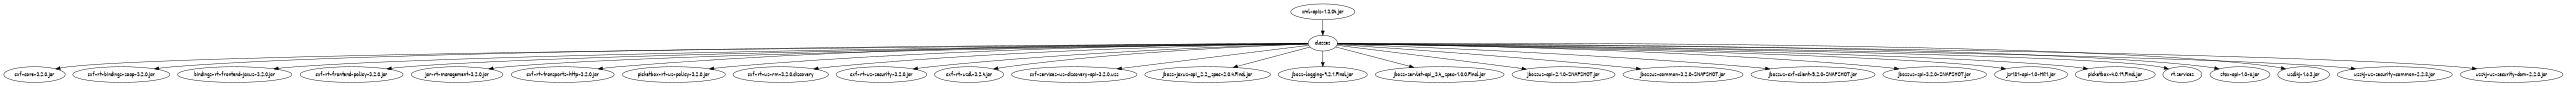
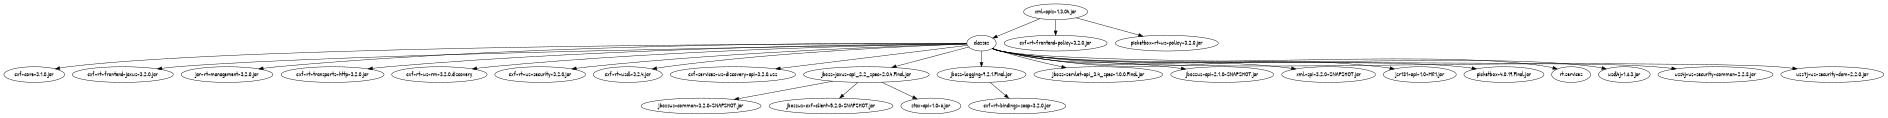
(1776, 48) -> (897, 90)
(733, 49) -> (998, 89)
(850, 51) -> (1056, 25)
(951, 53) -> (1107, 26)
(1552, 54) -> (850, 89)
(1487, 55) -> (786, 90)
(35, 75) -> (34, 75)
(235, 75) -> (123, 75)
(1935, 75) -> (1329, 75)
(2512, 75) -> (1832, 75)
